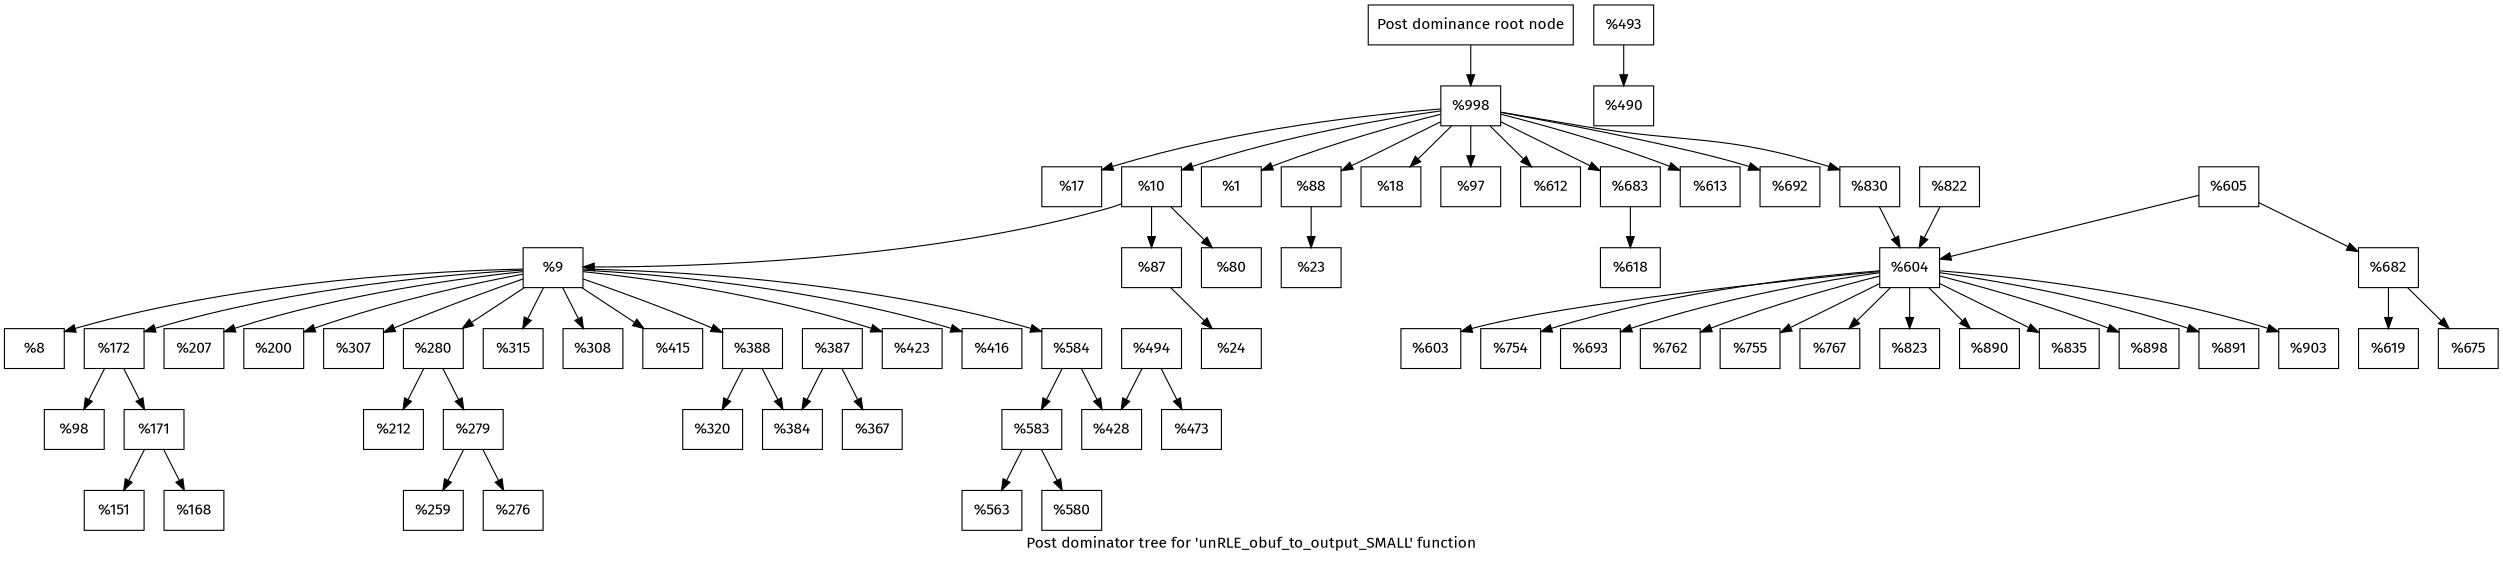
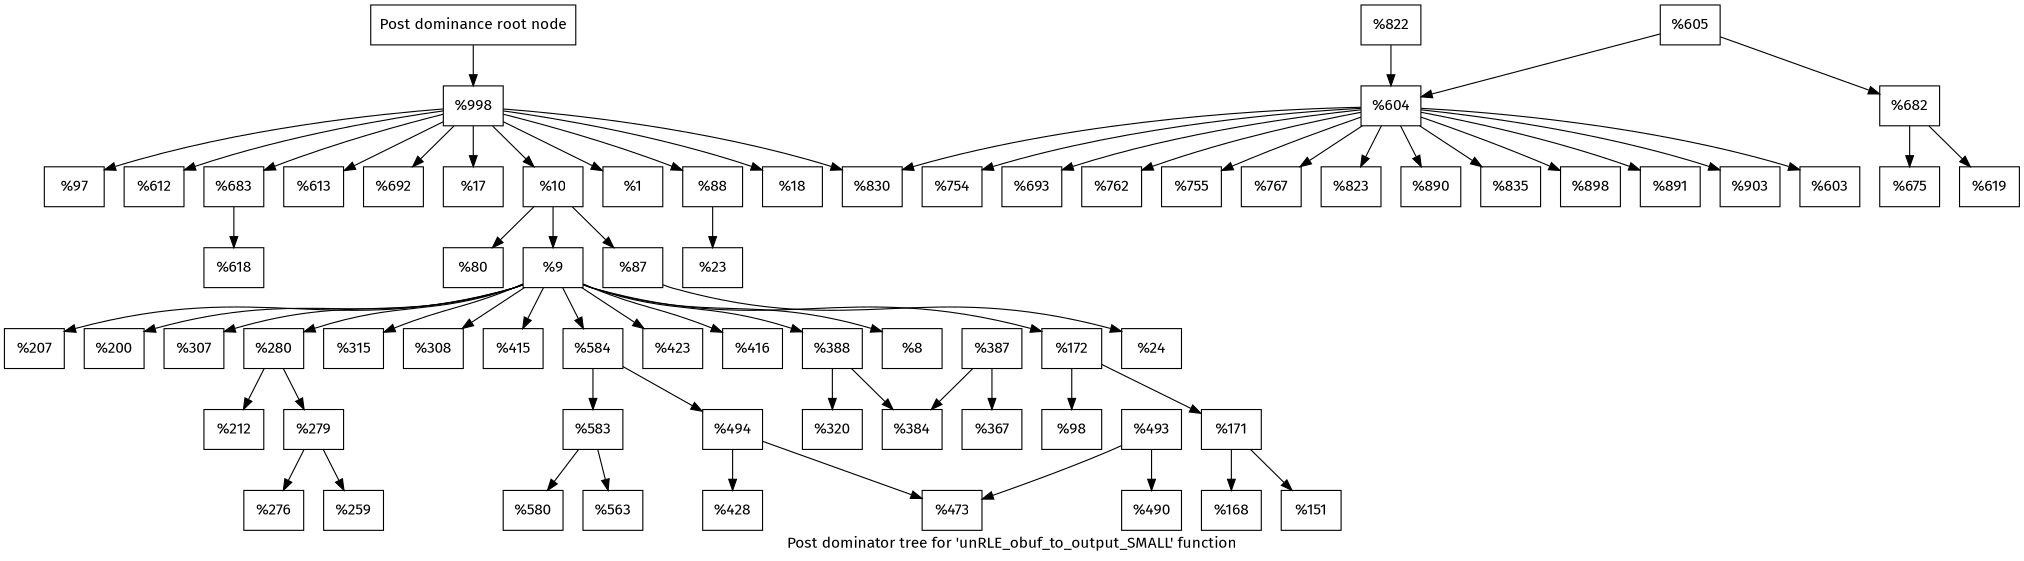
(1887, 222) -> (1135, 124)
(1089, 384) -> (658, 386)
none -> (1058, 472)
